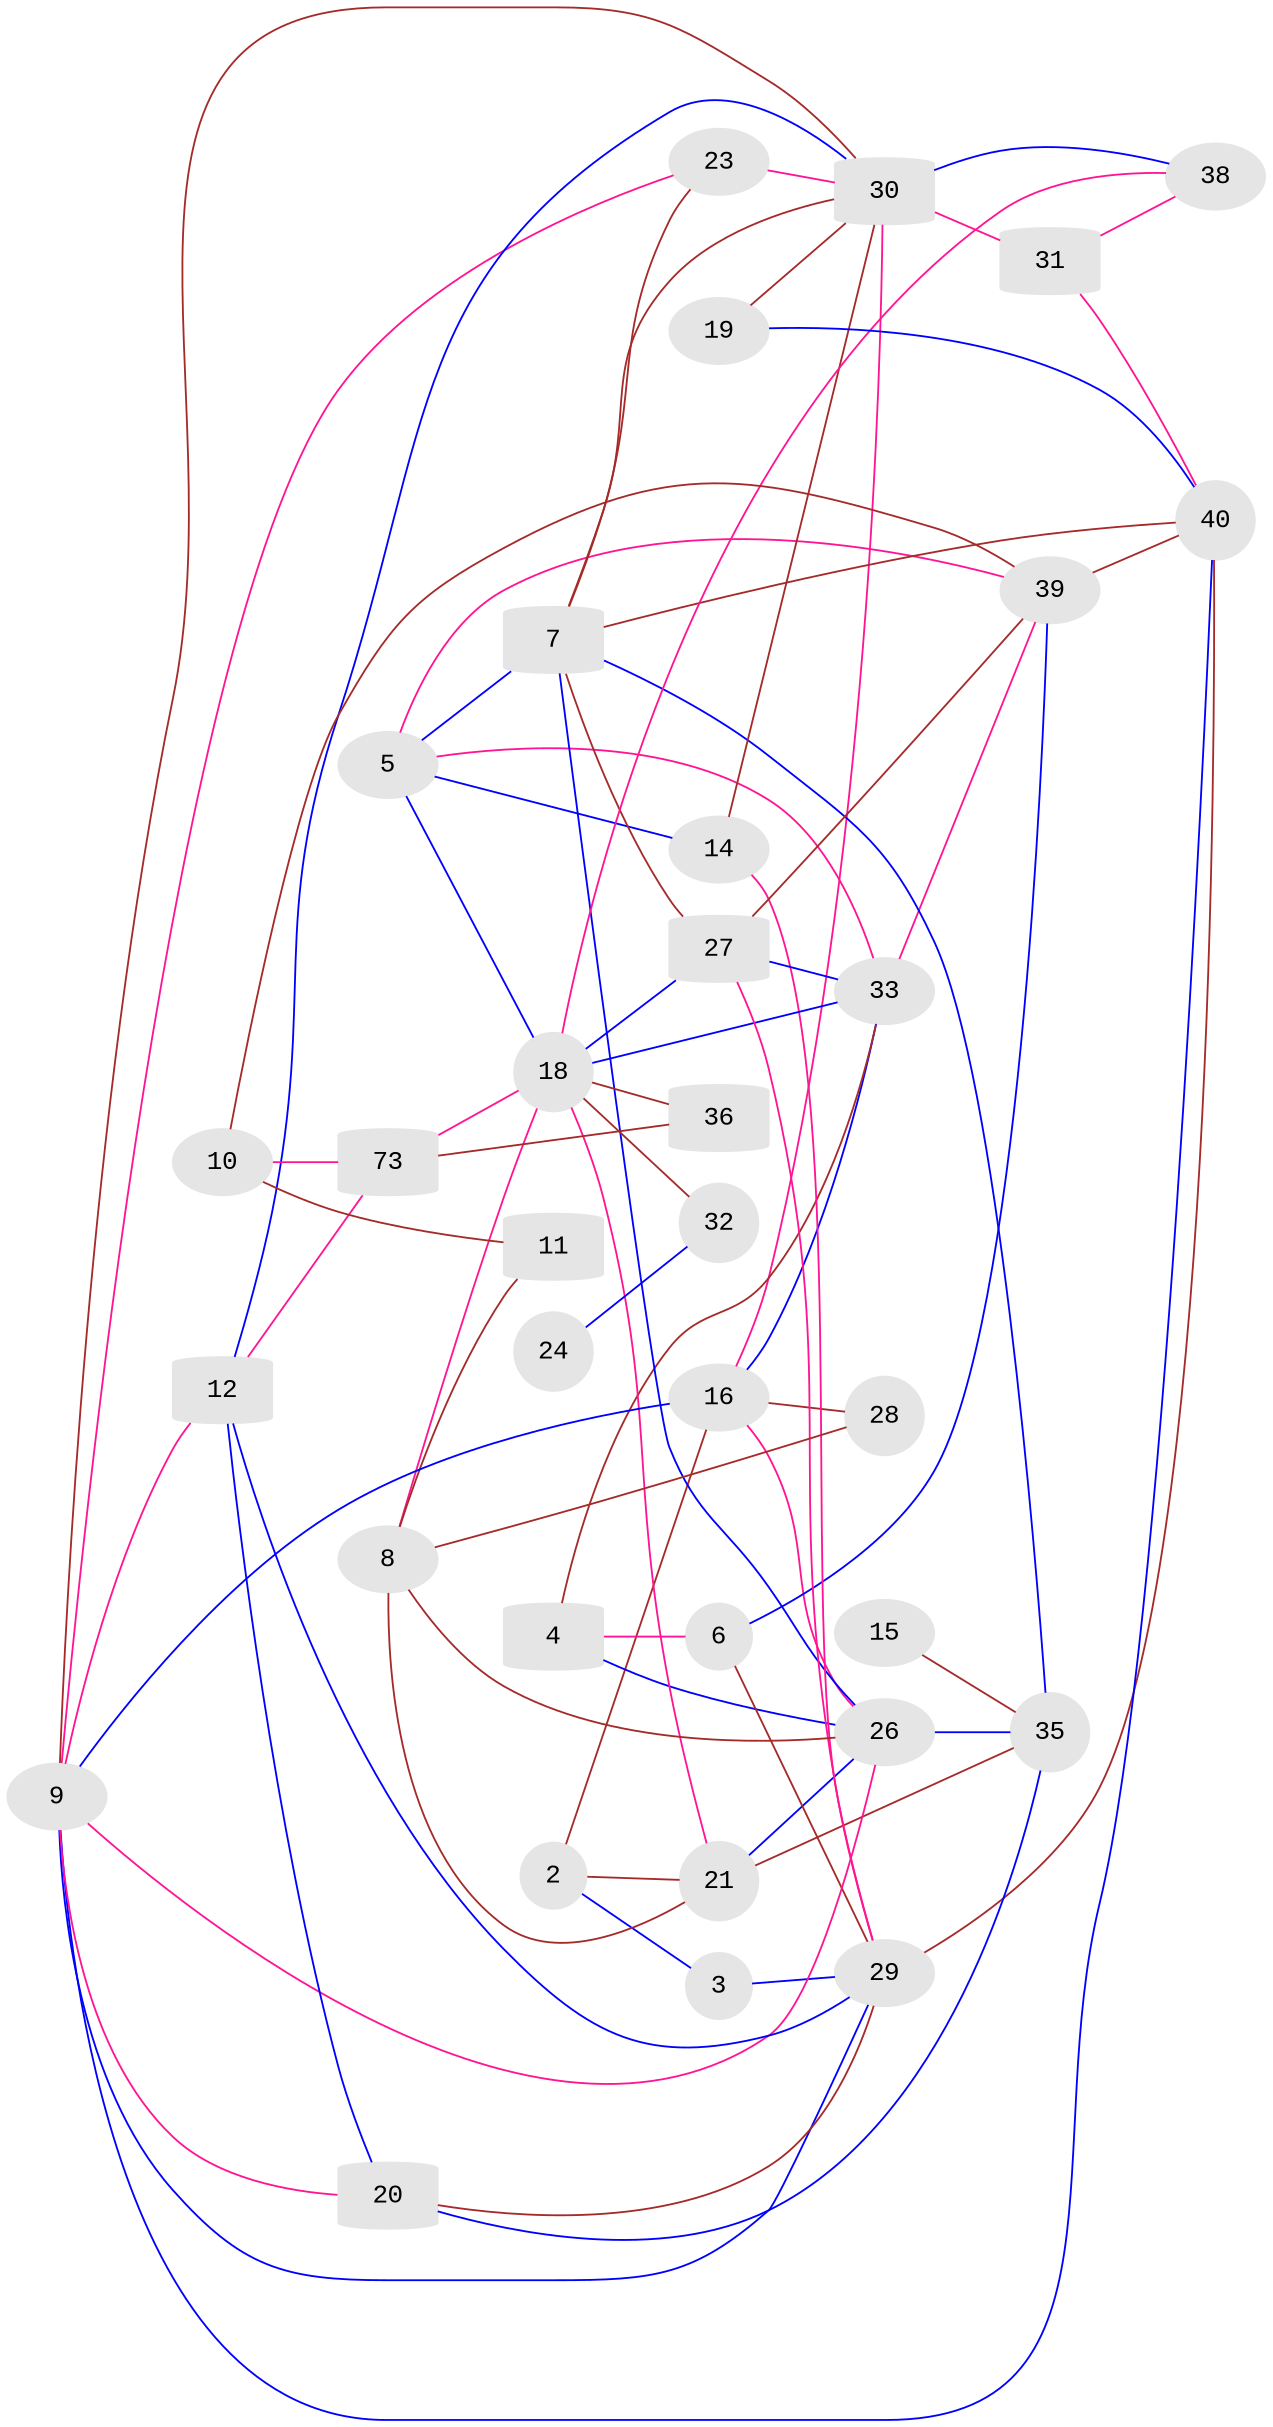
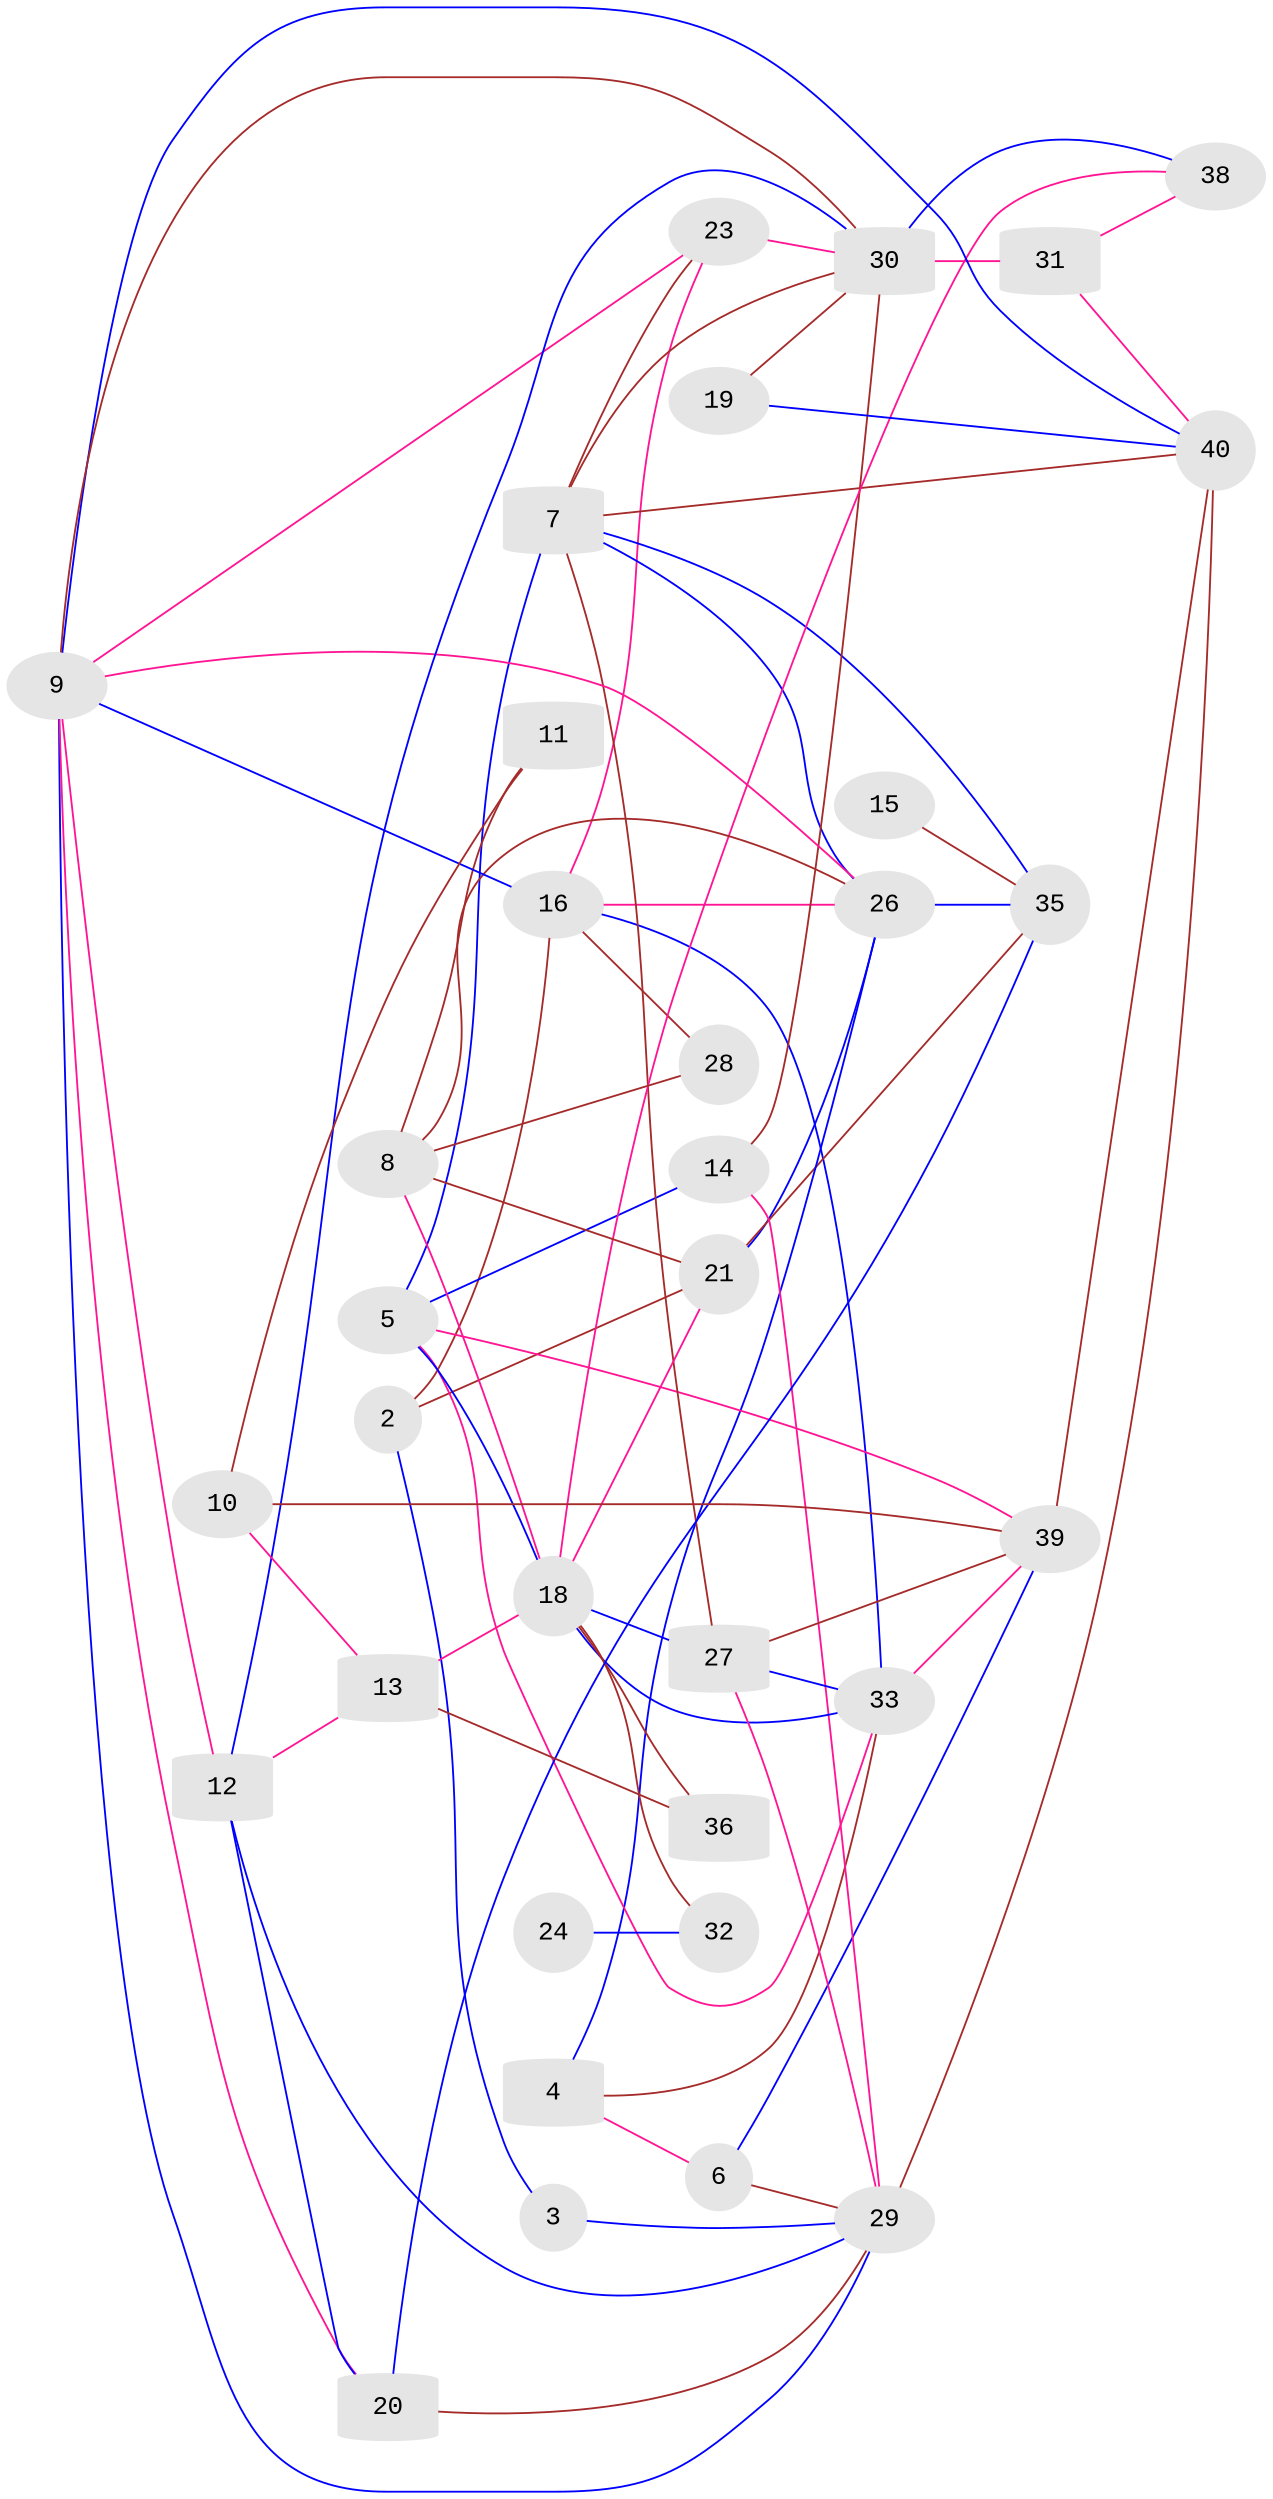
(851, 773) -> (635, 584)
(388, 1162) -> (388, 1688)
